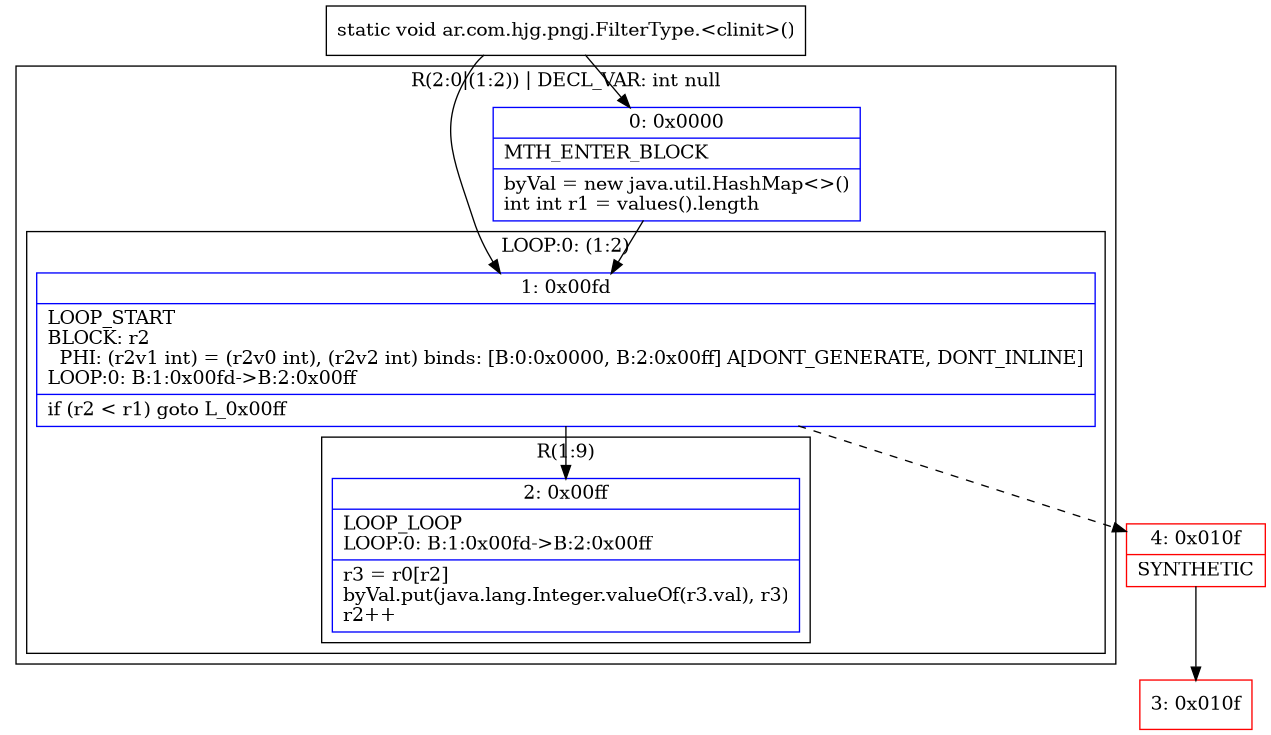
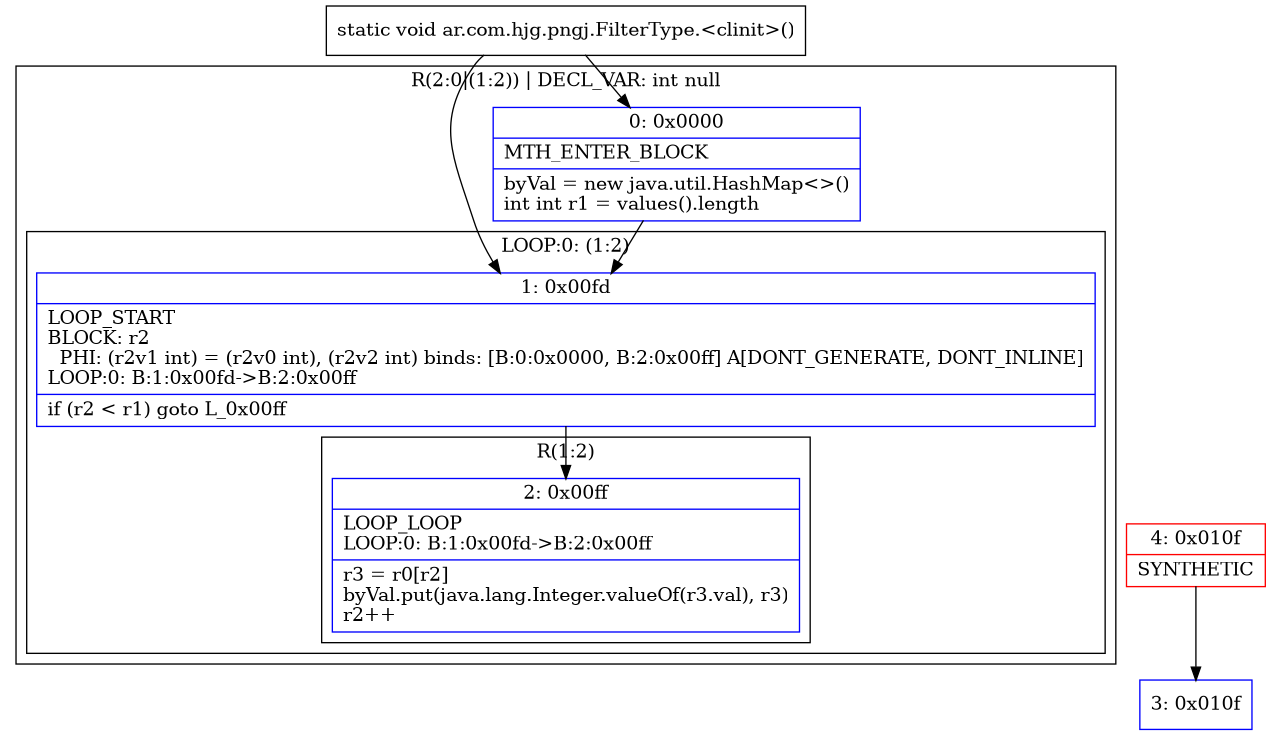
(566, 452) -> (566, 452)
(956, 477) -> none
(1196, 705) -> (1196, 705)
